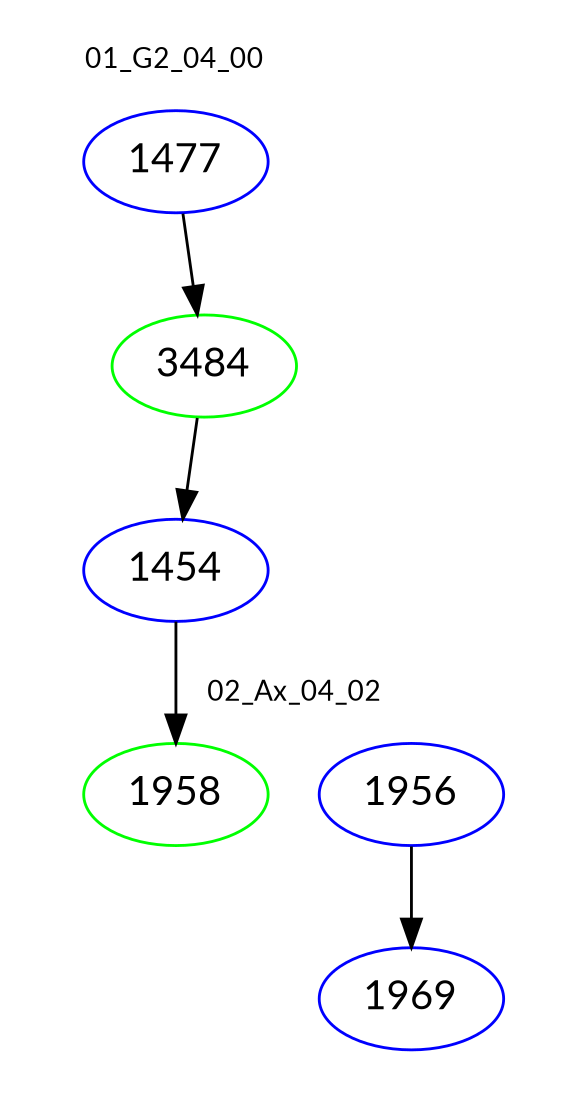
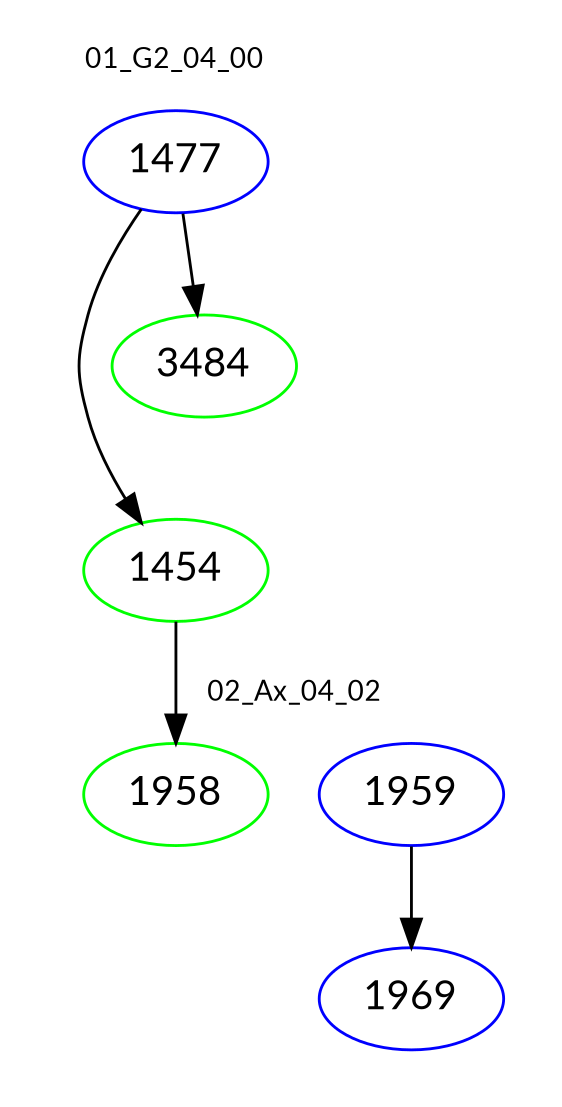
(192, 454) -> (80, 352)
(176, 570) -> (176, 570)
(411, 795) -> (411, 795)
